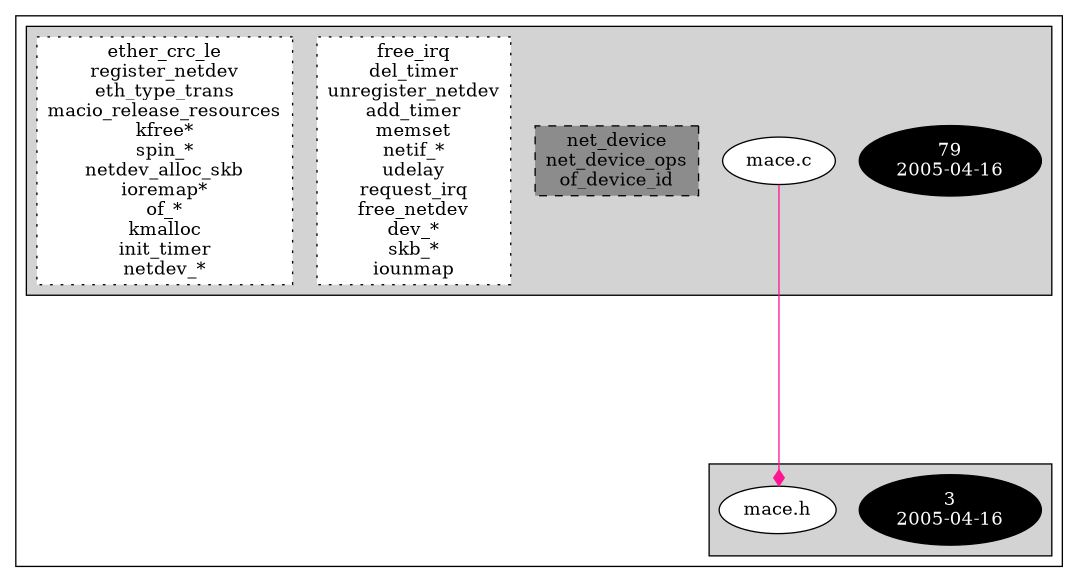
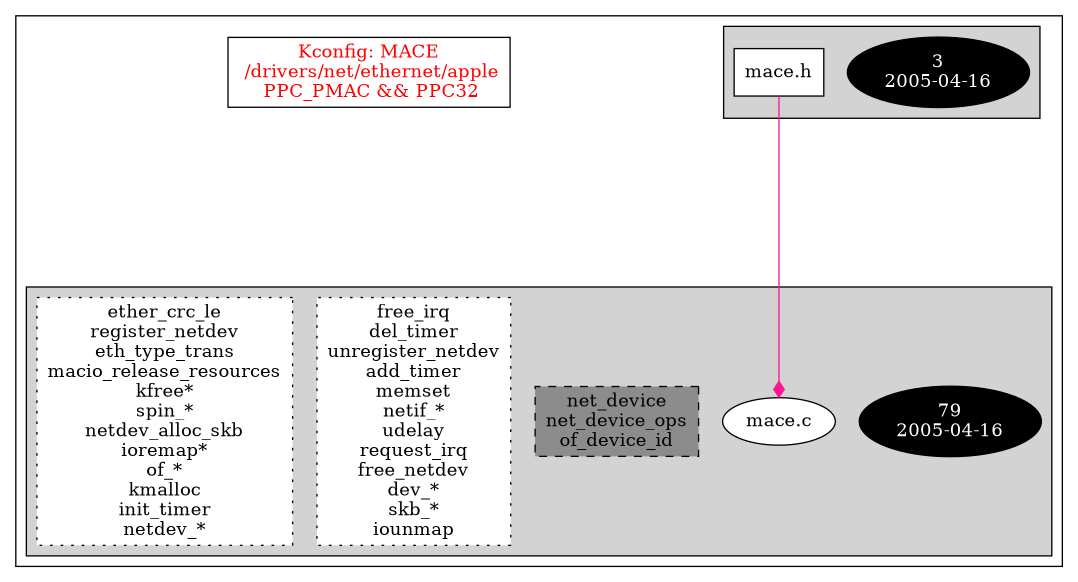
none -> (369, 72)
(779, 327) -> (779, 239)
(778, 510) -> (779, 72)
